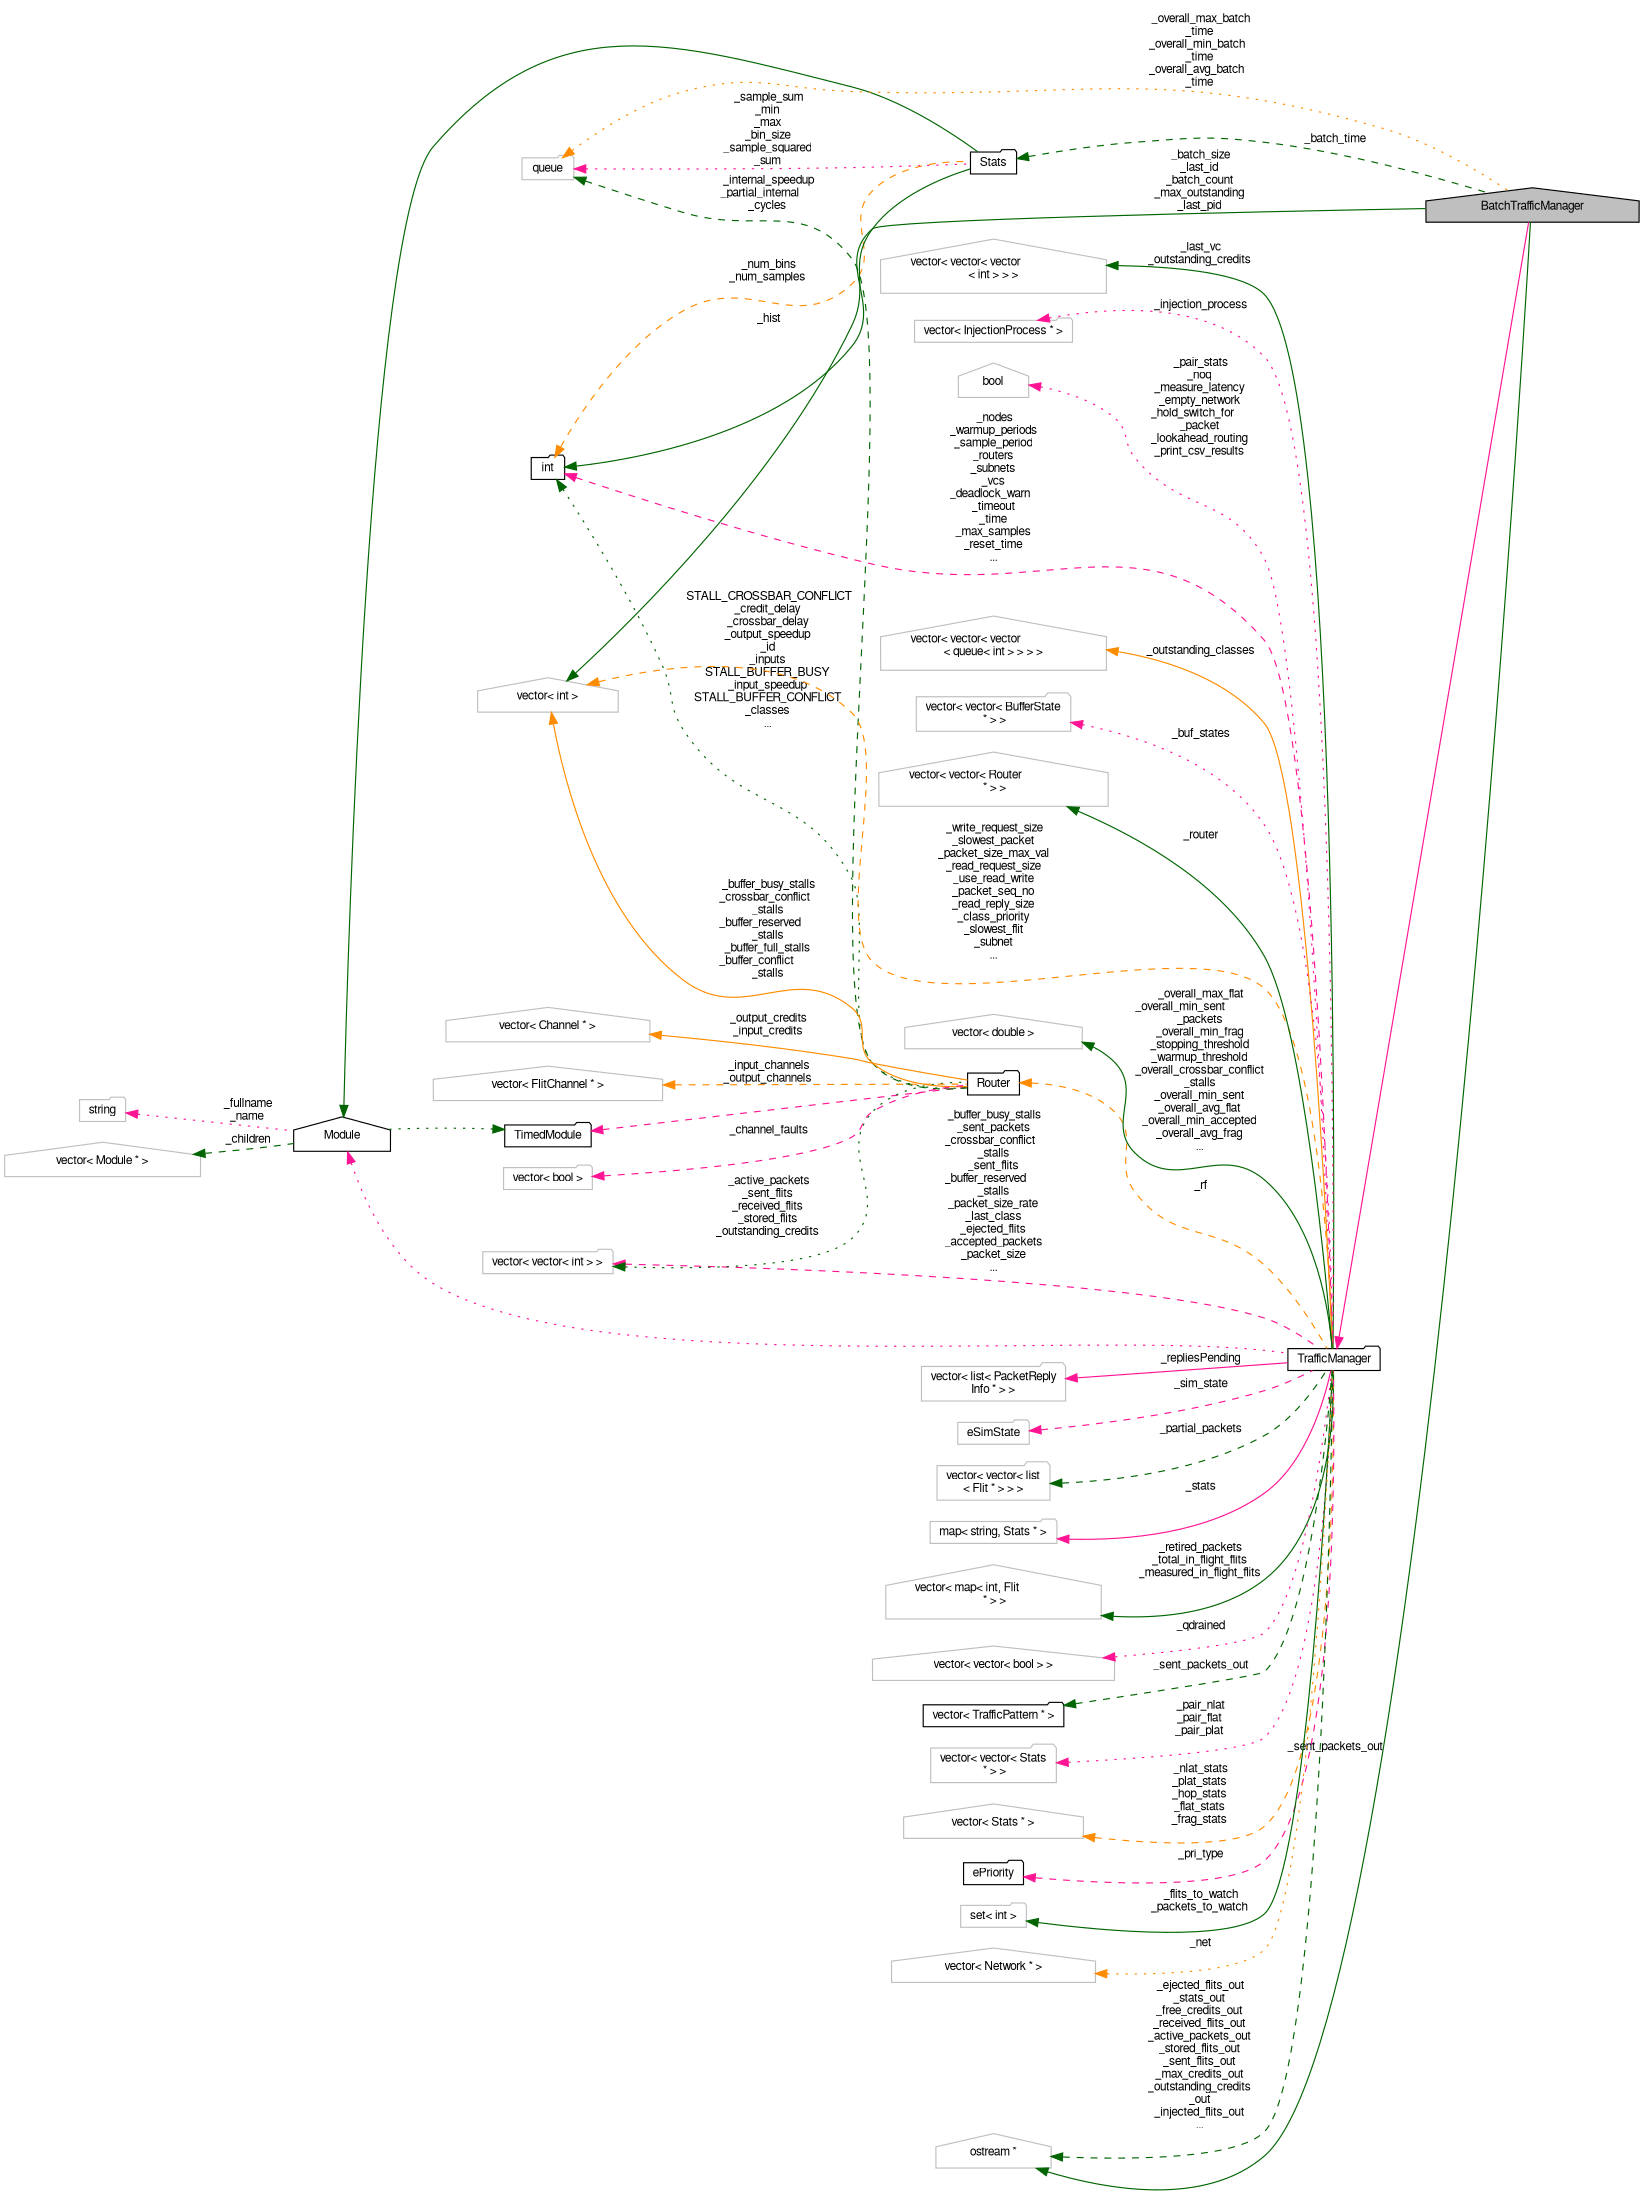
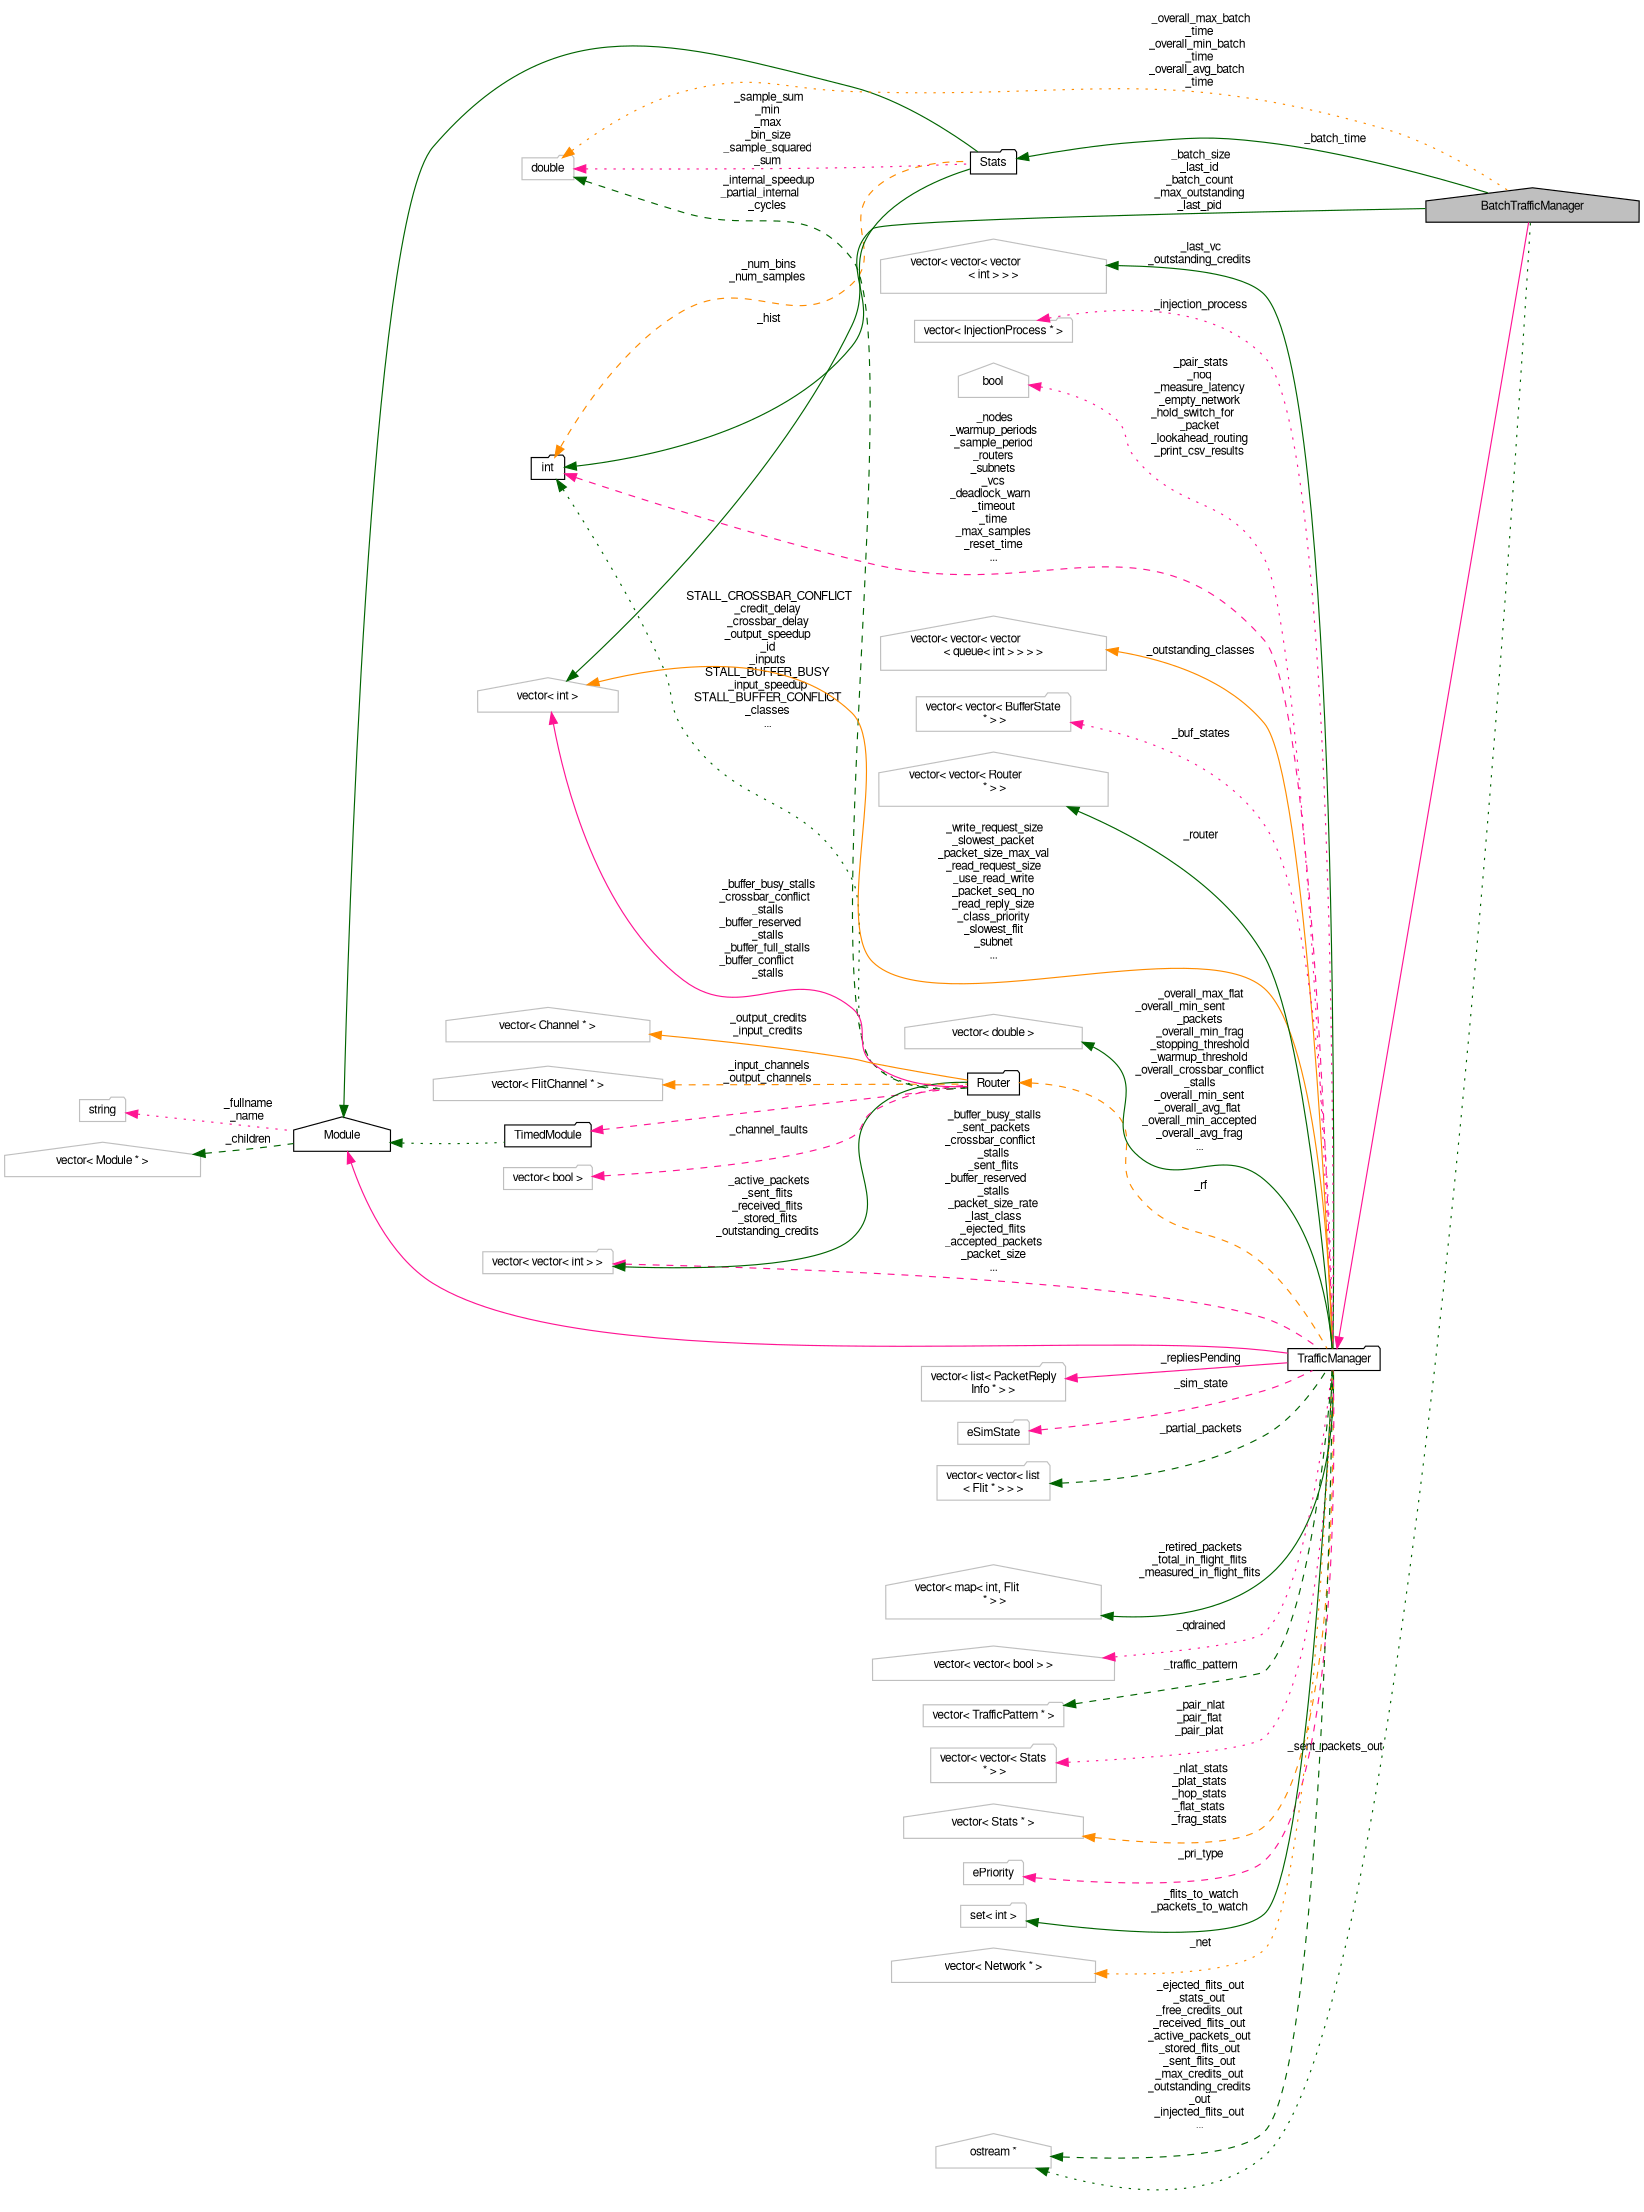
(1261, 142) -> (1261, 142)
(548, 169) -> (548, 169)
(994, 982) -> (994, 982)
(703, 991) -> (703, 991)
(441, 1128) -> (453, 1144)
(854, 1236) -> (854, 1236)
(1440, 1312) -> (1440, 1312)
(782, 1344) -> (782, 1344)
(994, 1533) -> none
(1200, 1666) -> (1200, 1666)
(994, 1716) -> (994, 1716)
(994, 1874) -> (994, 1874)
